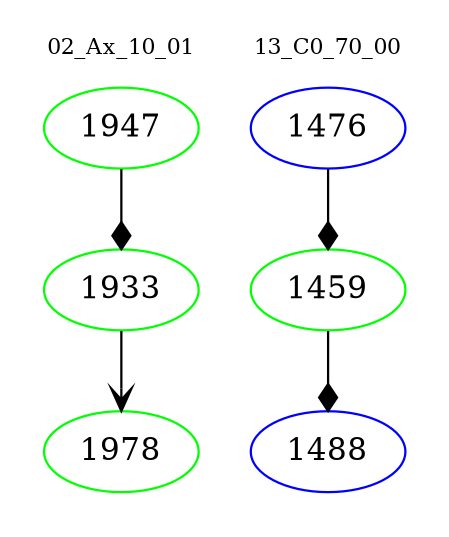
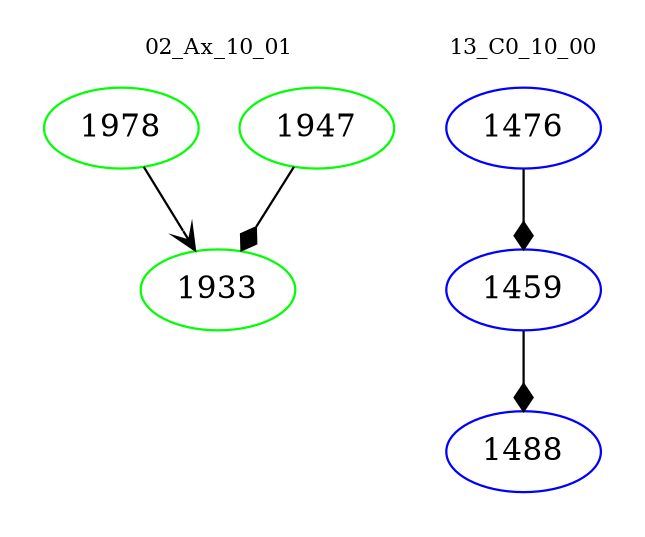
(328, 48) -> (524, 48)
(328, 290) -> (524, 290)
(121, 360) -> (163, 199)
